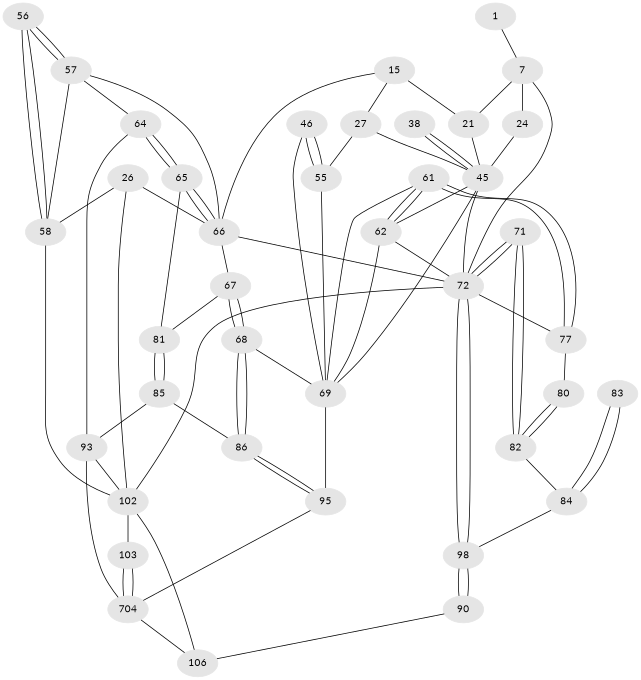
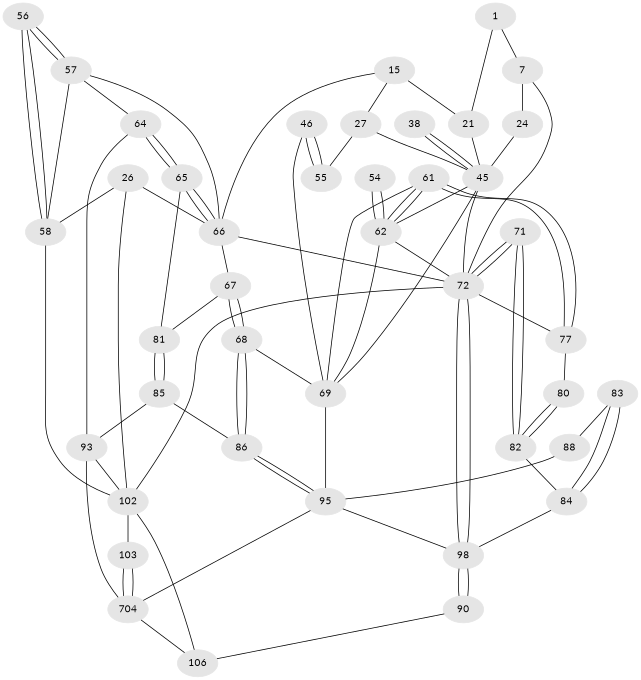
(496, 97) -> (482, 70)
none -> (375, 178)
(323, 286) -> none
none -> (570, 448)
none -> (395, 529)
